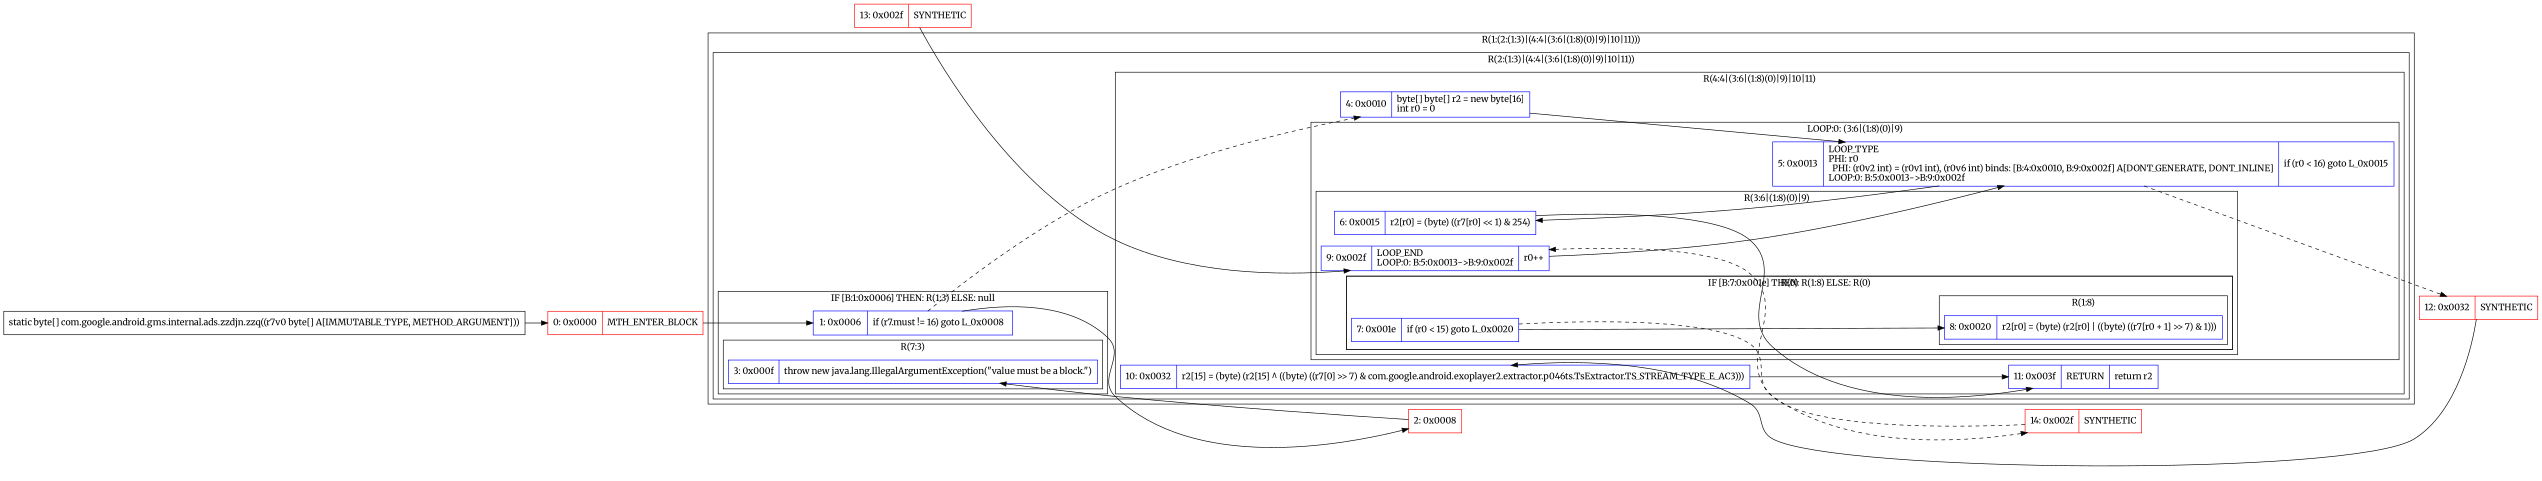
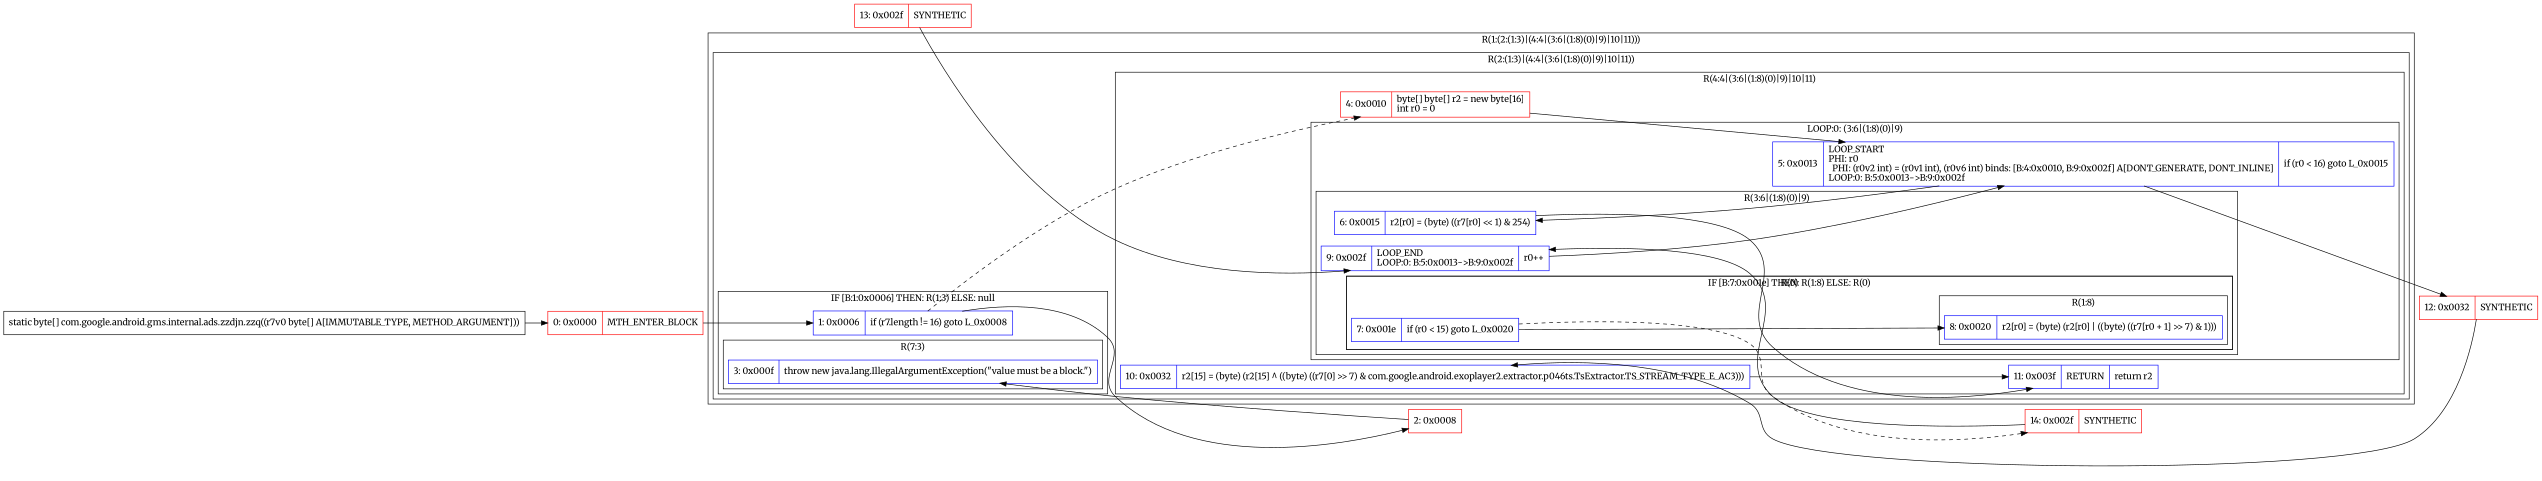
(1435, 104) -> (1435, 104)
(1854, 149) -> (1857, 149)
(2292, 240) -> (2292, 240)
(1764, 320) -> (1764, 320)
(939, 323) -> (939, 323)
